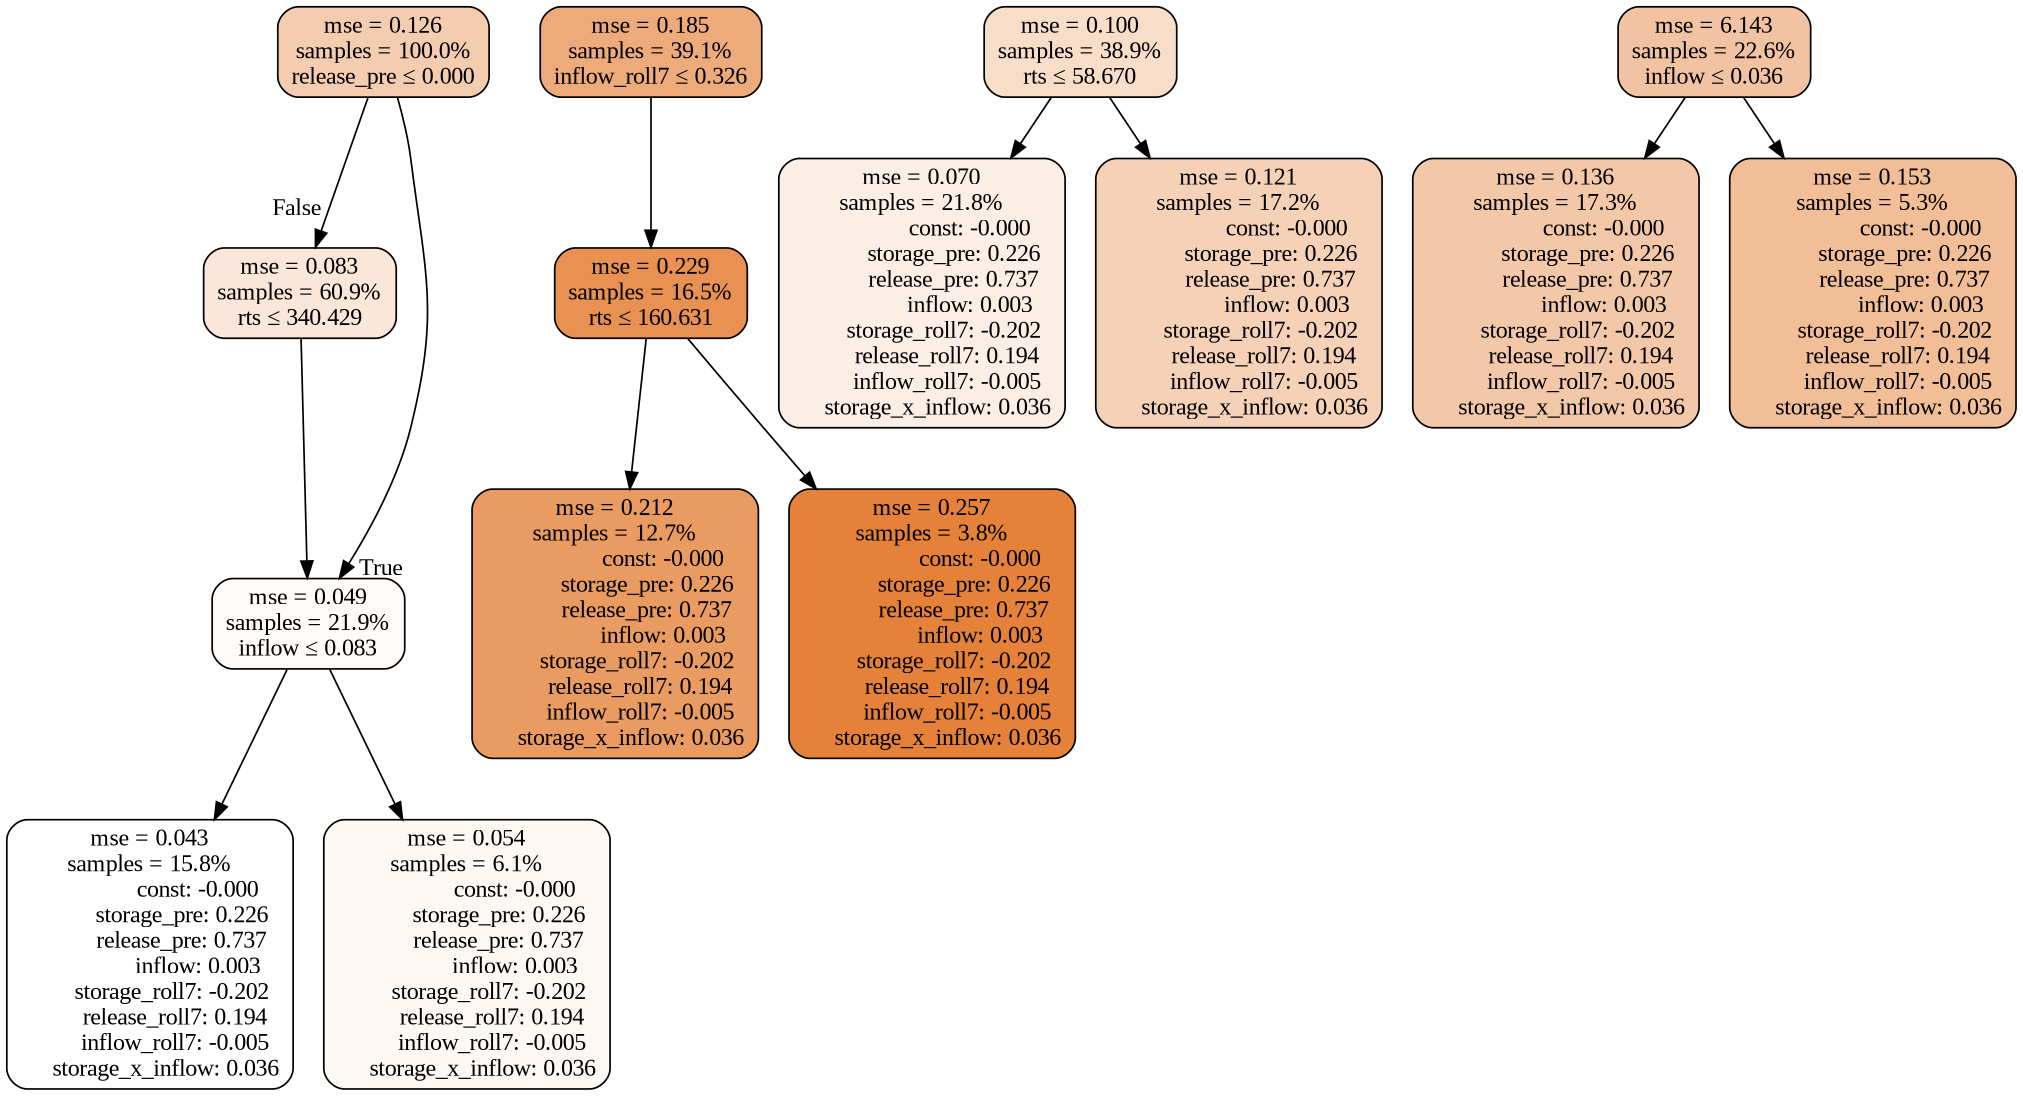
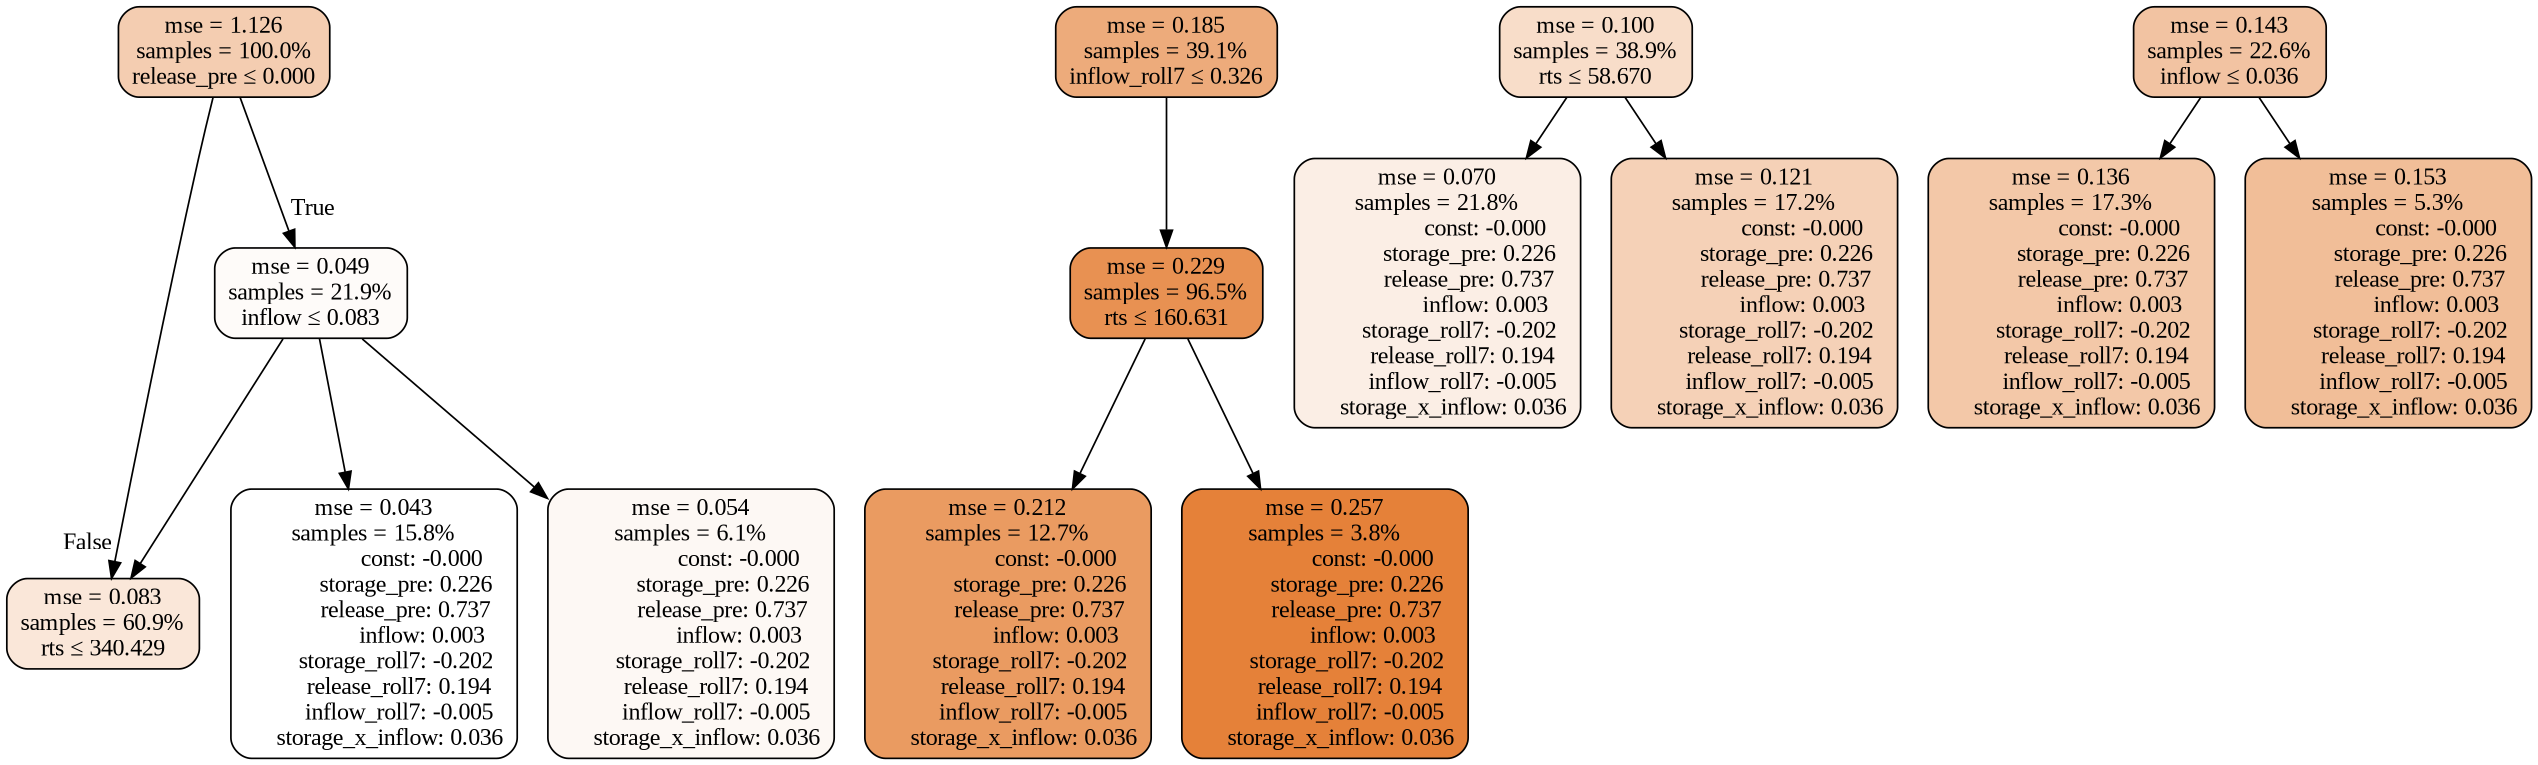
(383, 52) -> (224, 52)
(1714, 52) -> (2230, 52)
(651, 293) -> (1167, 293)
(304, 450) -> (212, 451)
